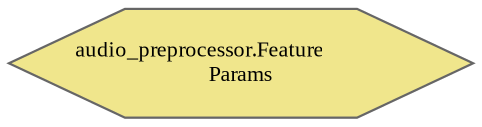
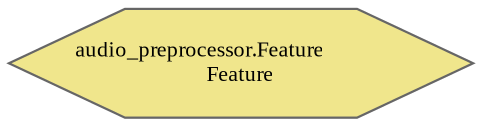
(241, 63) -> (241, 63)
